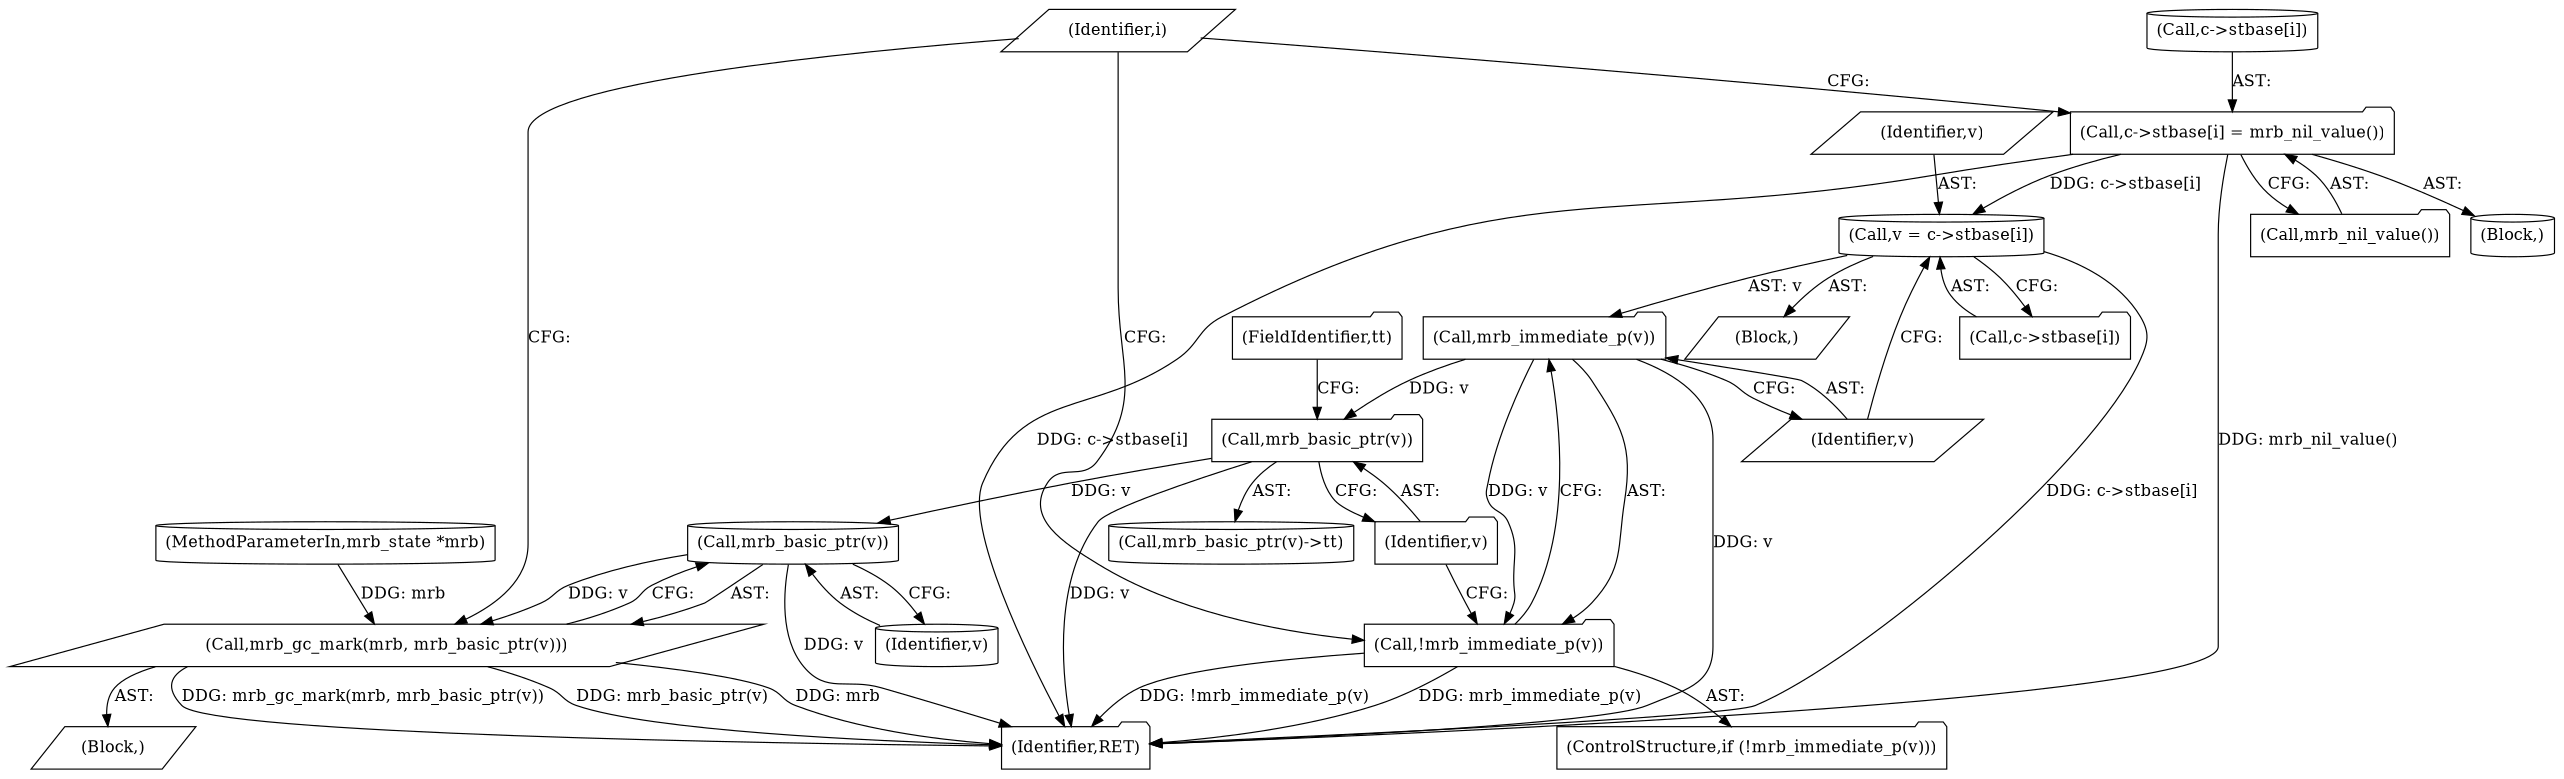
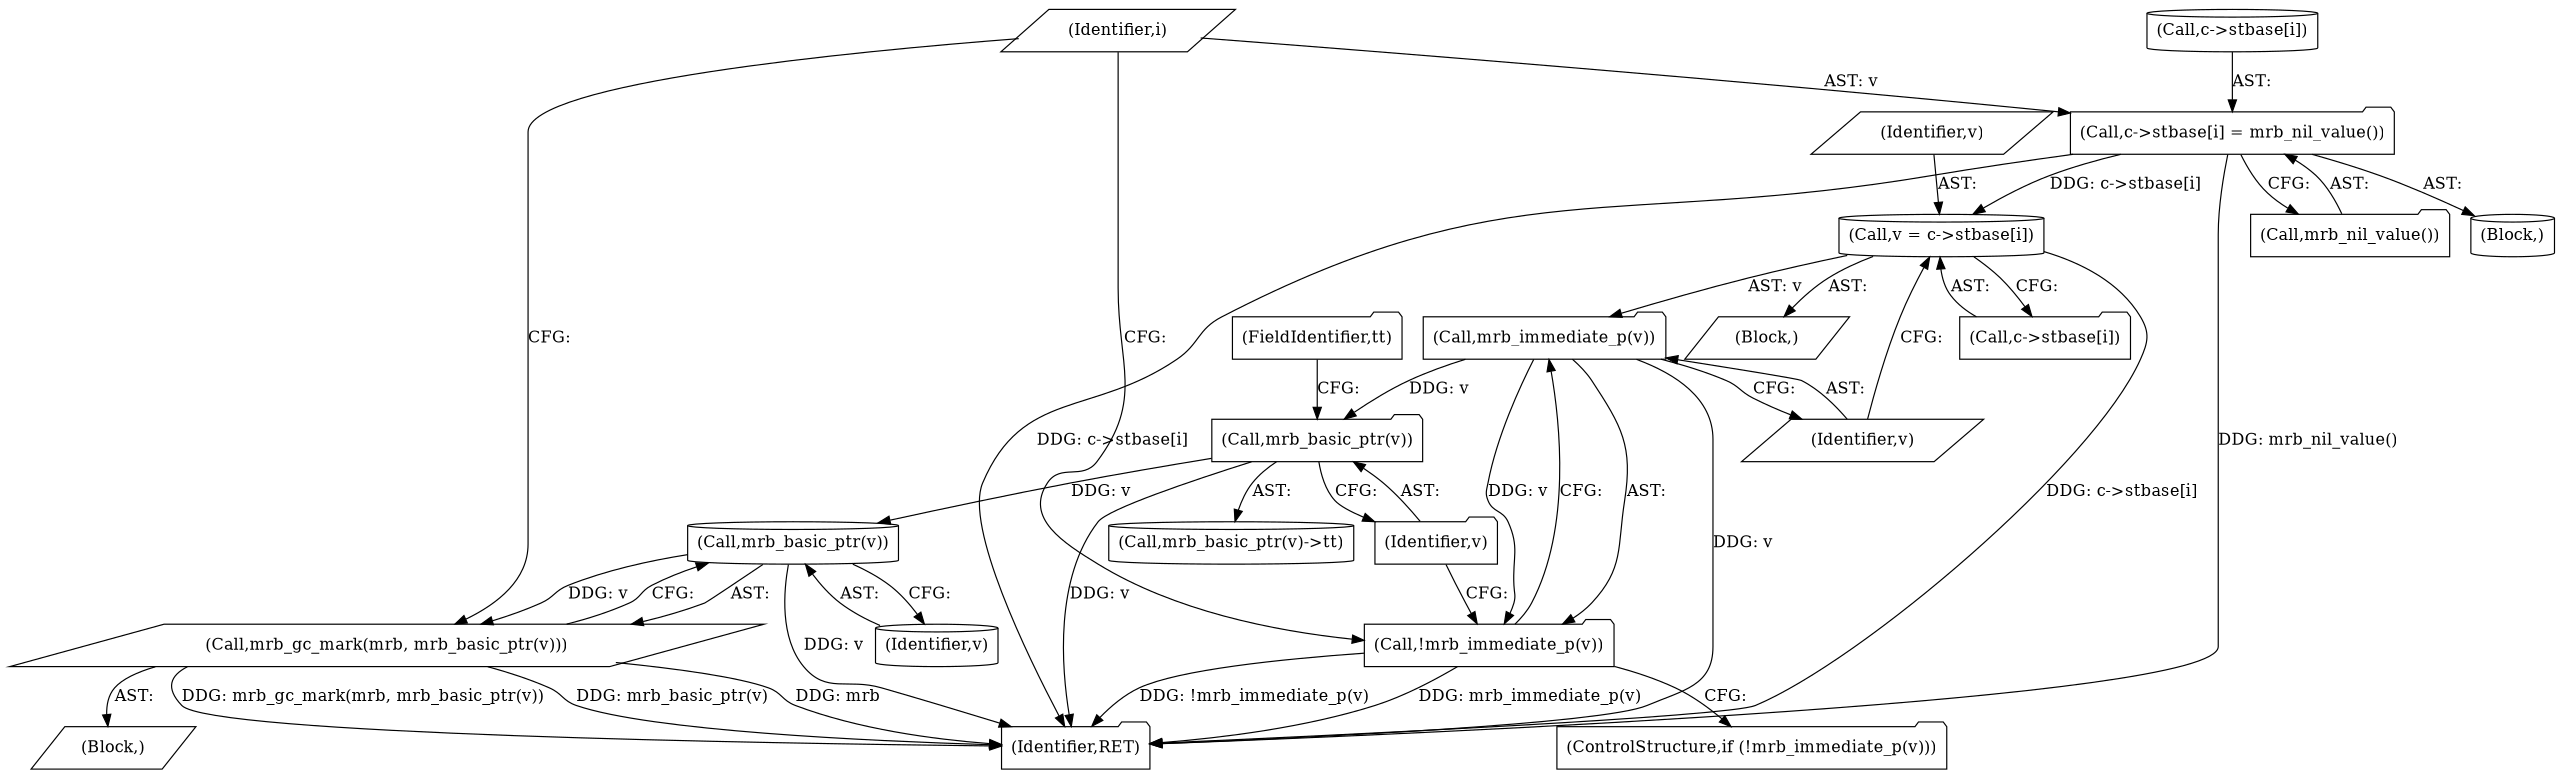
(1851, 82) -> (1851, 82)
(325, 543) -> none
(1728, 697) -> (1728, 697)
